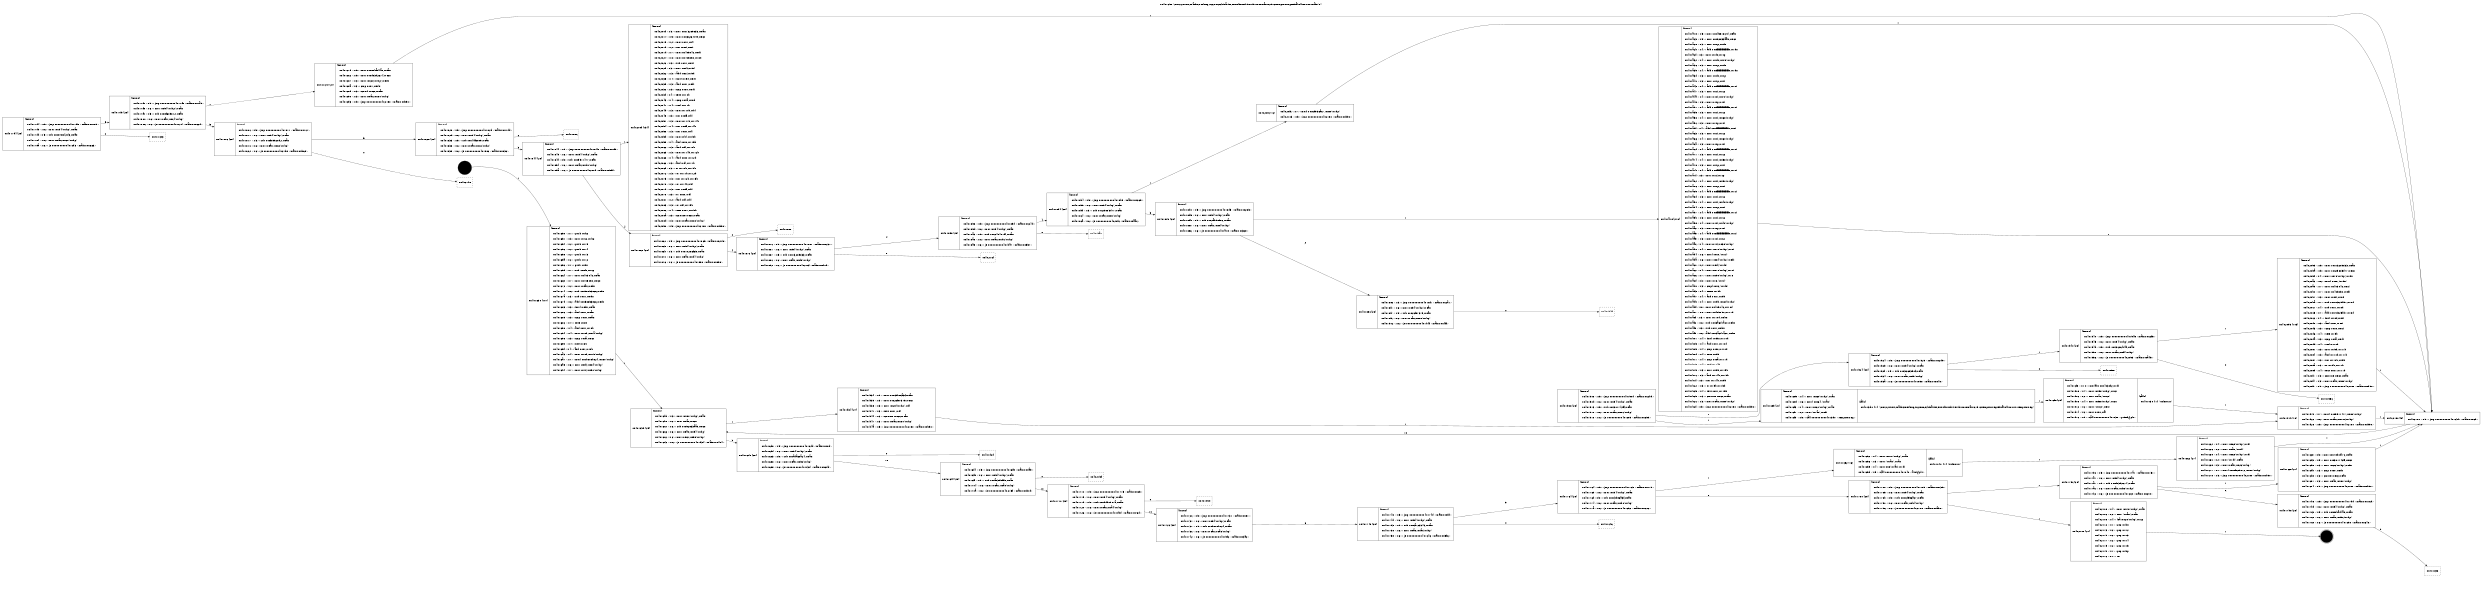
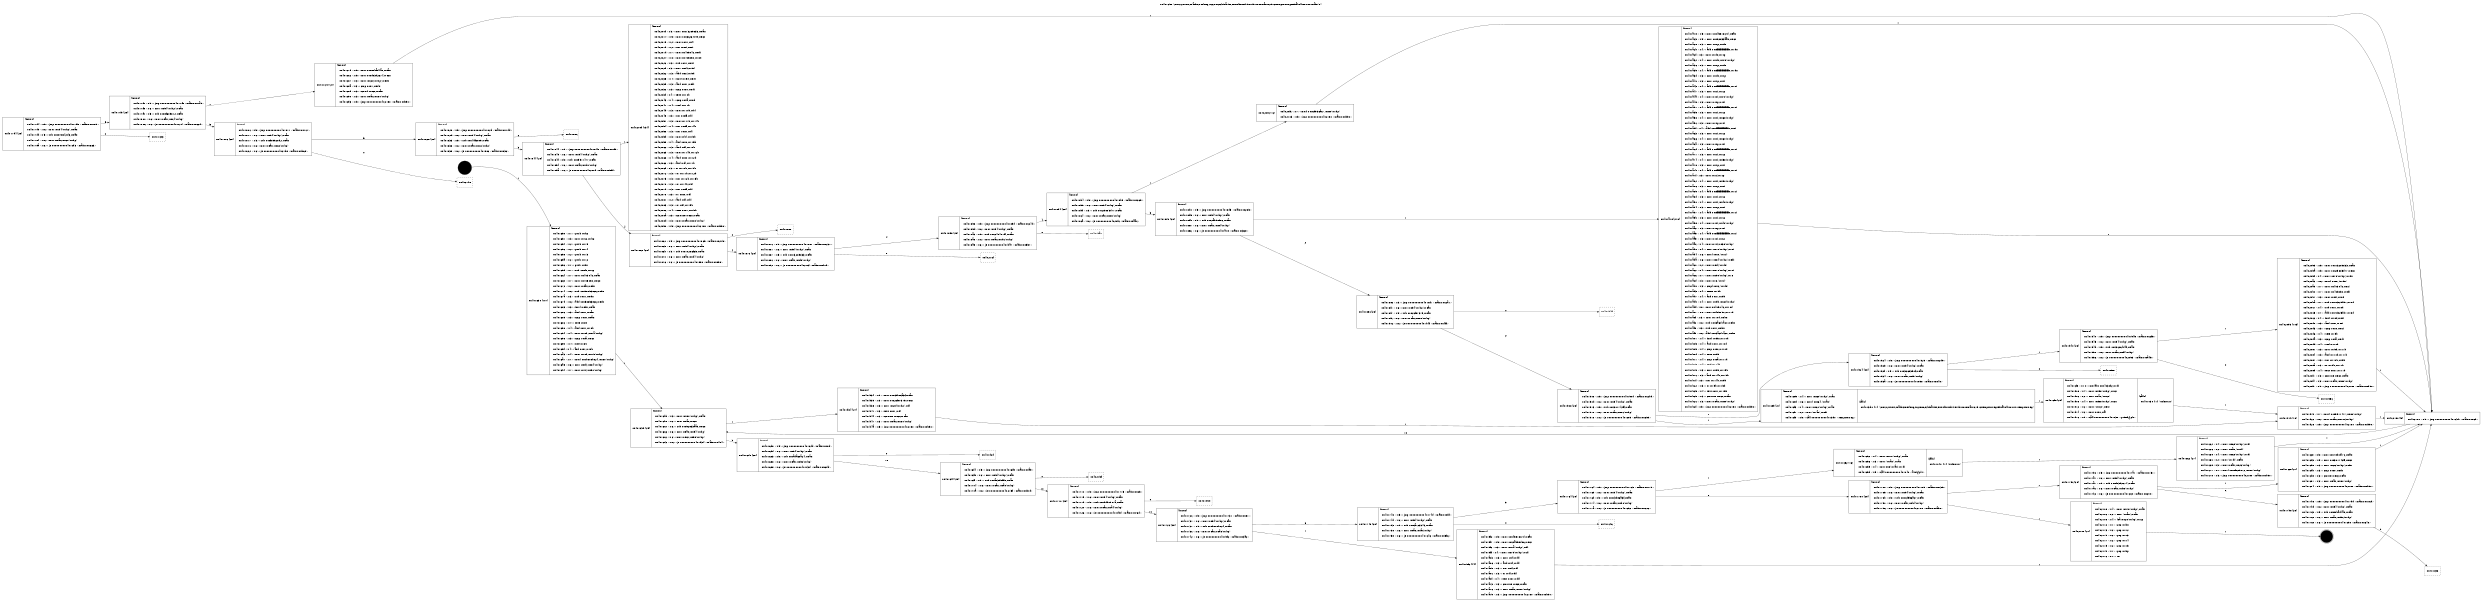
none -> (1505, 358)
none -> (1506, 564)
